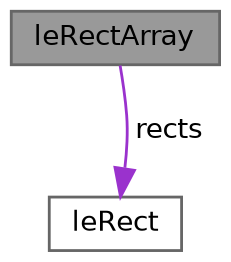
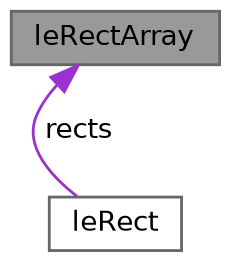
(127, 116) -> (35, 145)
